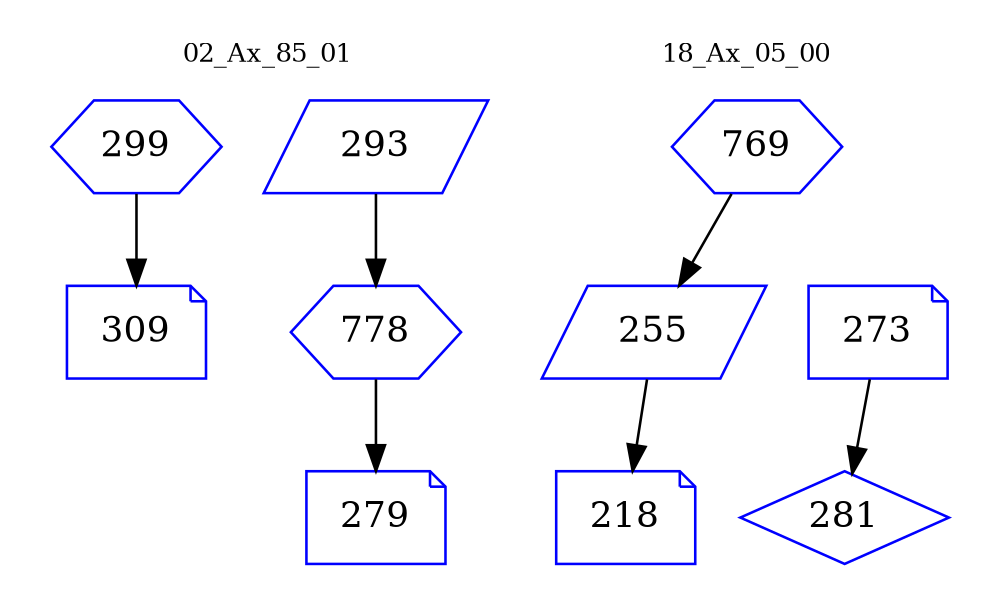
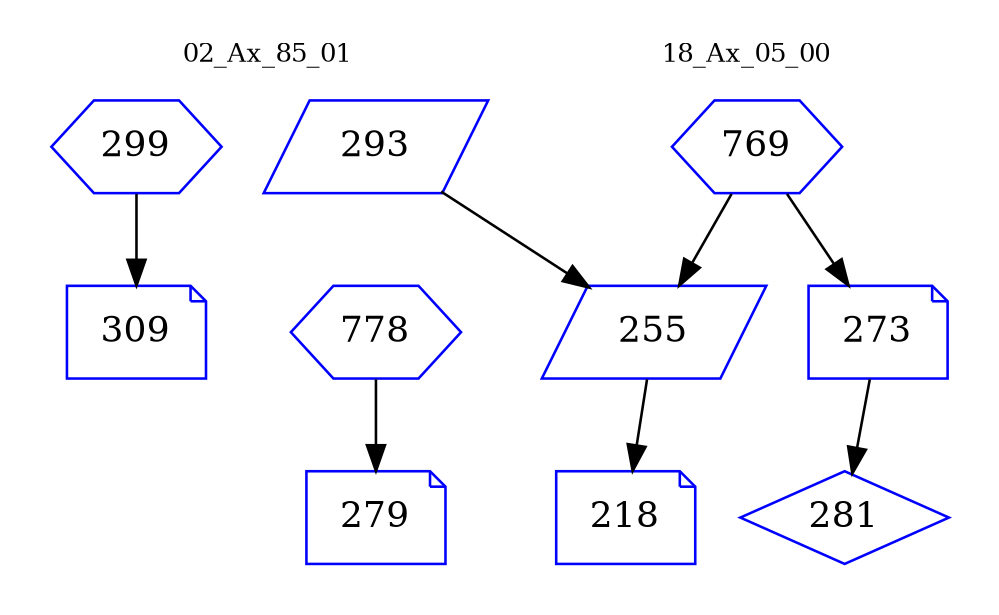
(376, 227) -> (489, 222)
none -> (811, 229)
